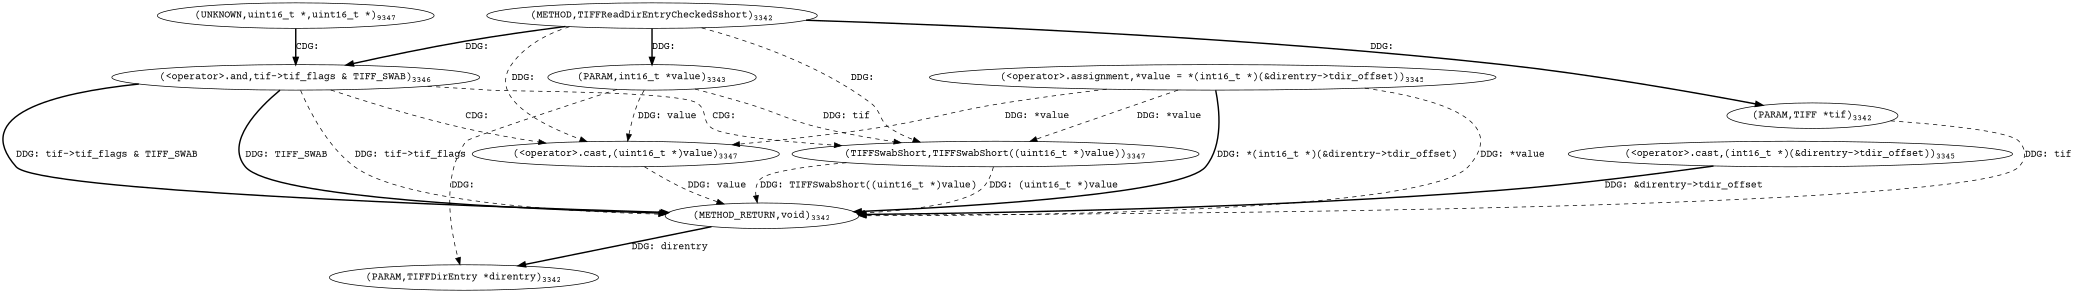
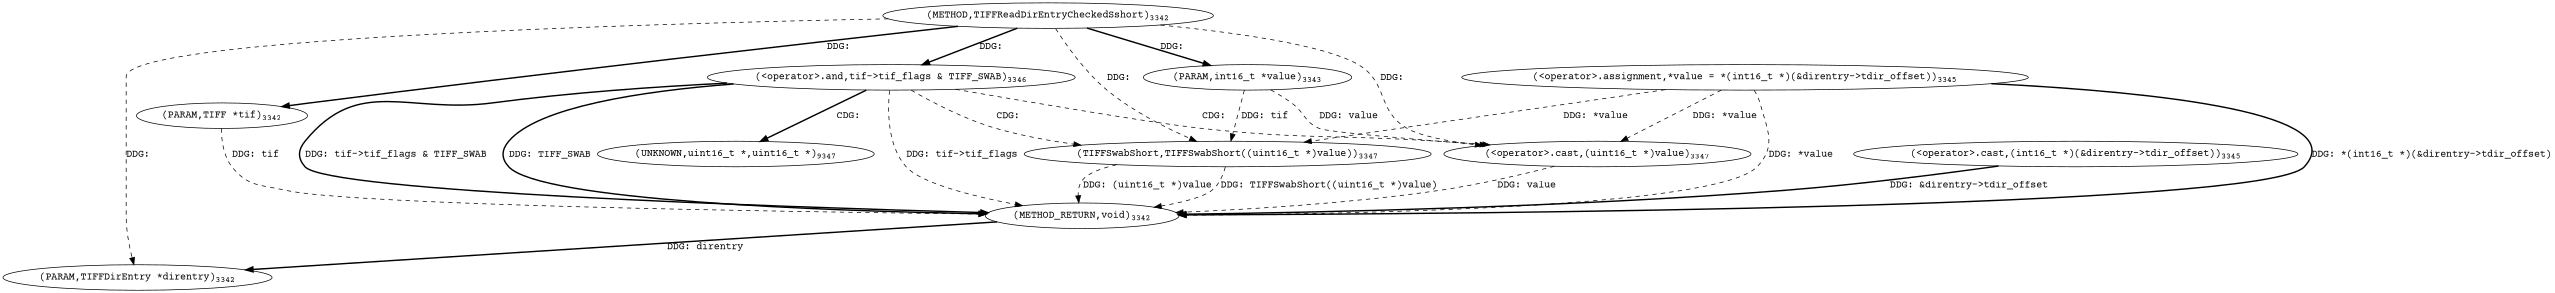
(296, 43) -> (817, 114)
(478, 136) -> (414, 35)
